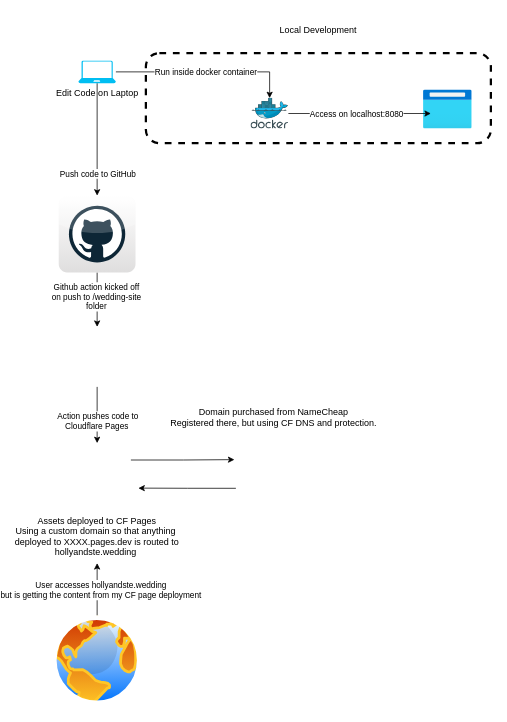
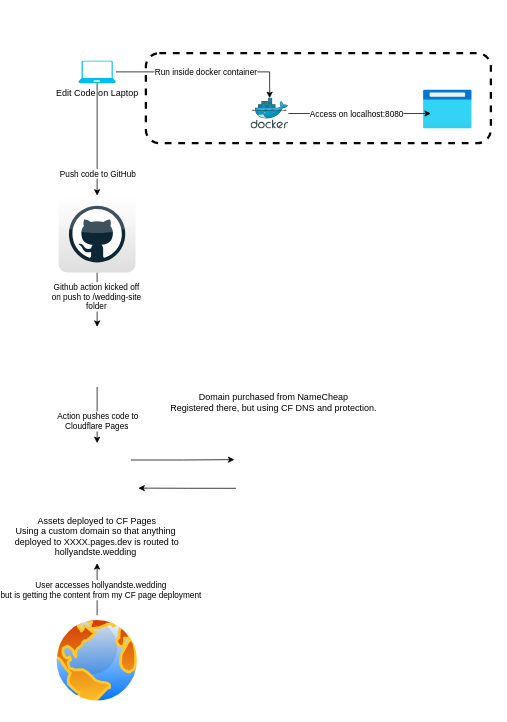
(318, 30) -> none
(273, 423) -> (273, 408)
